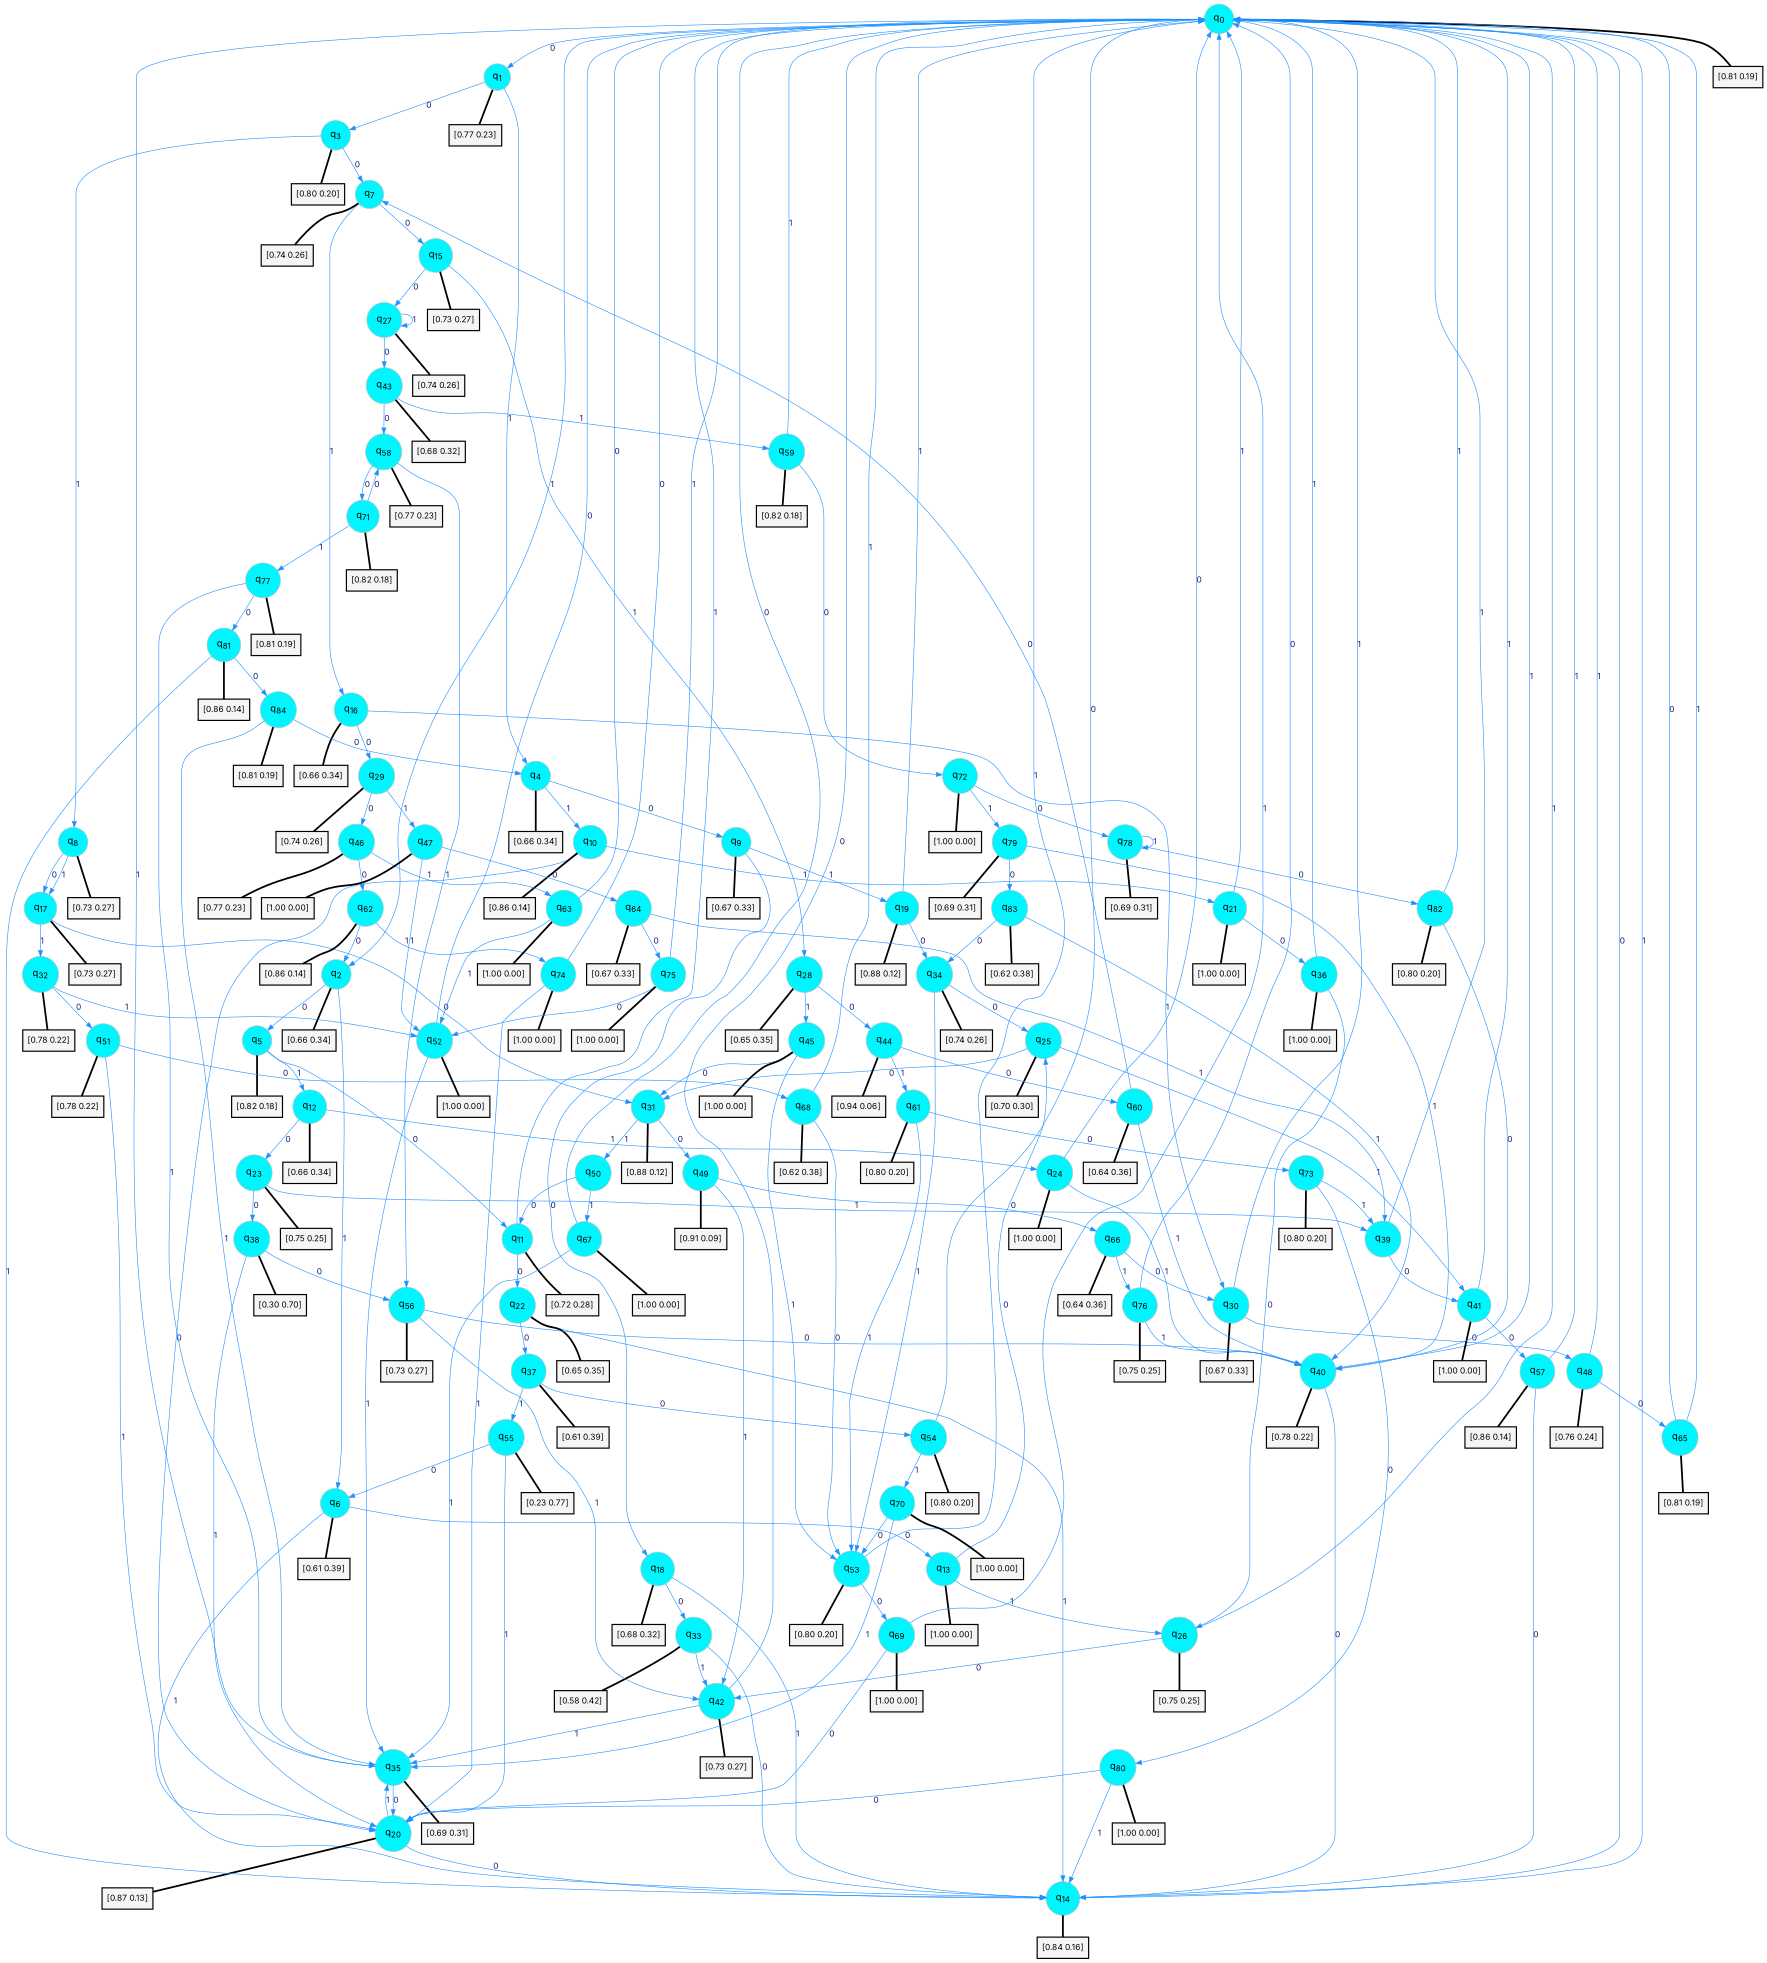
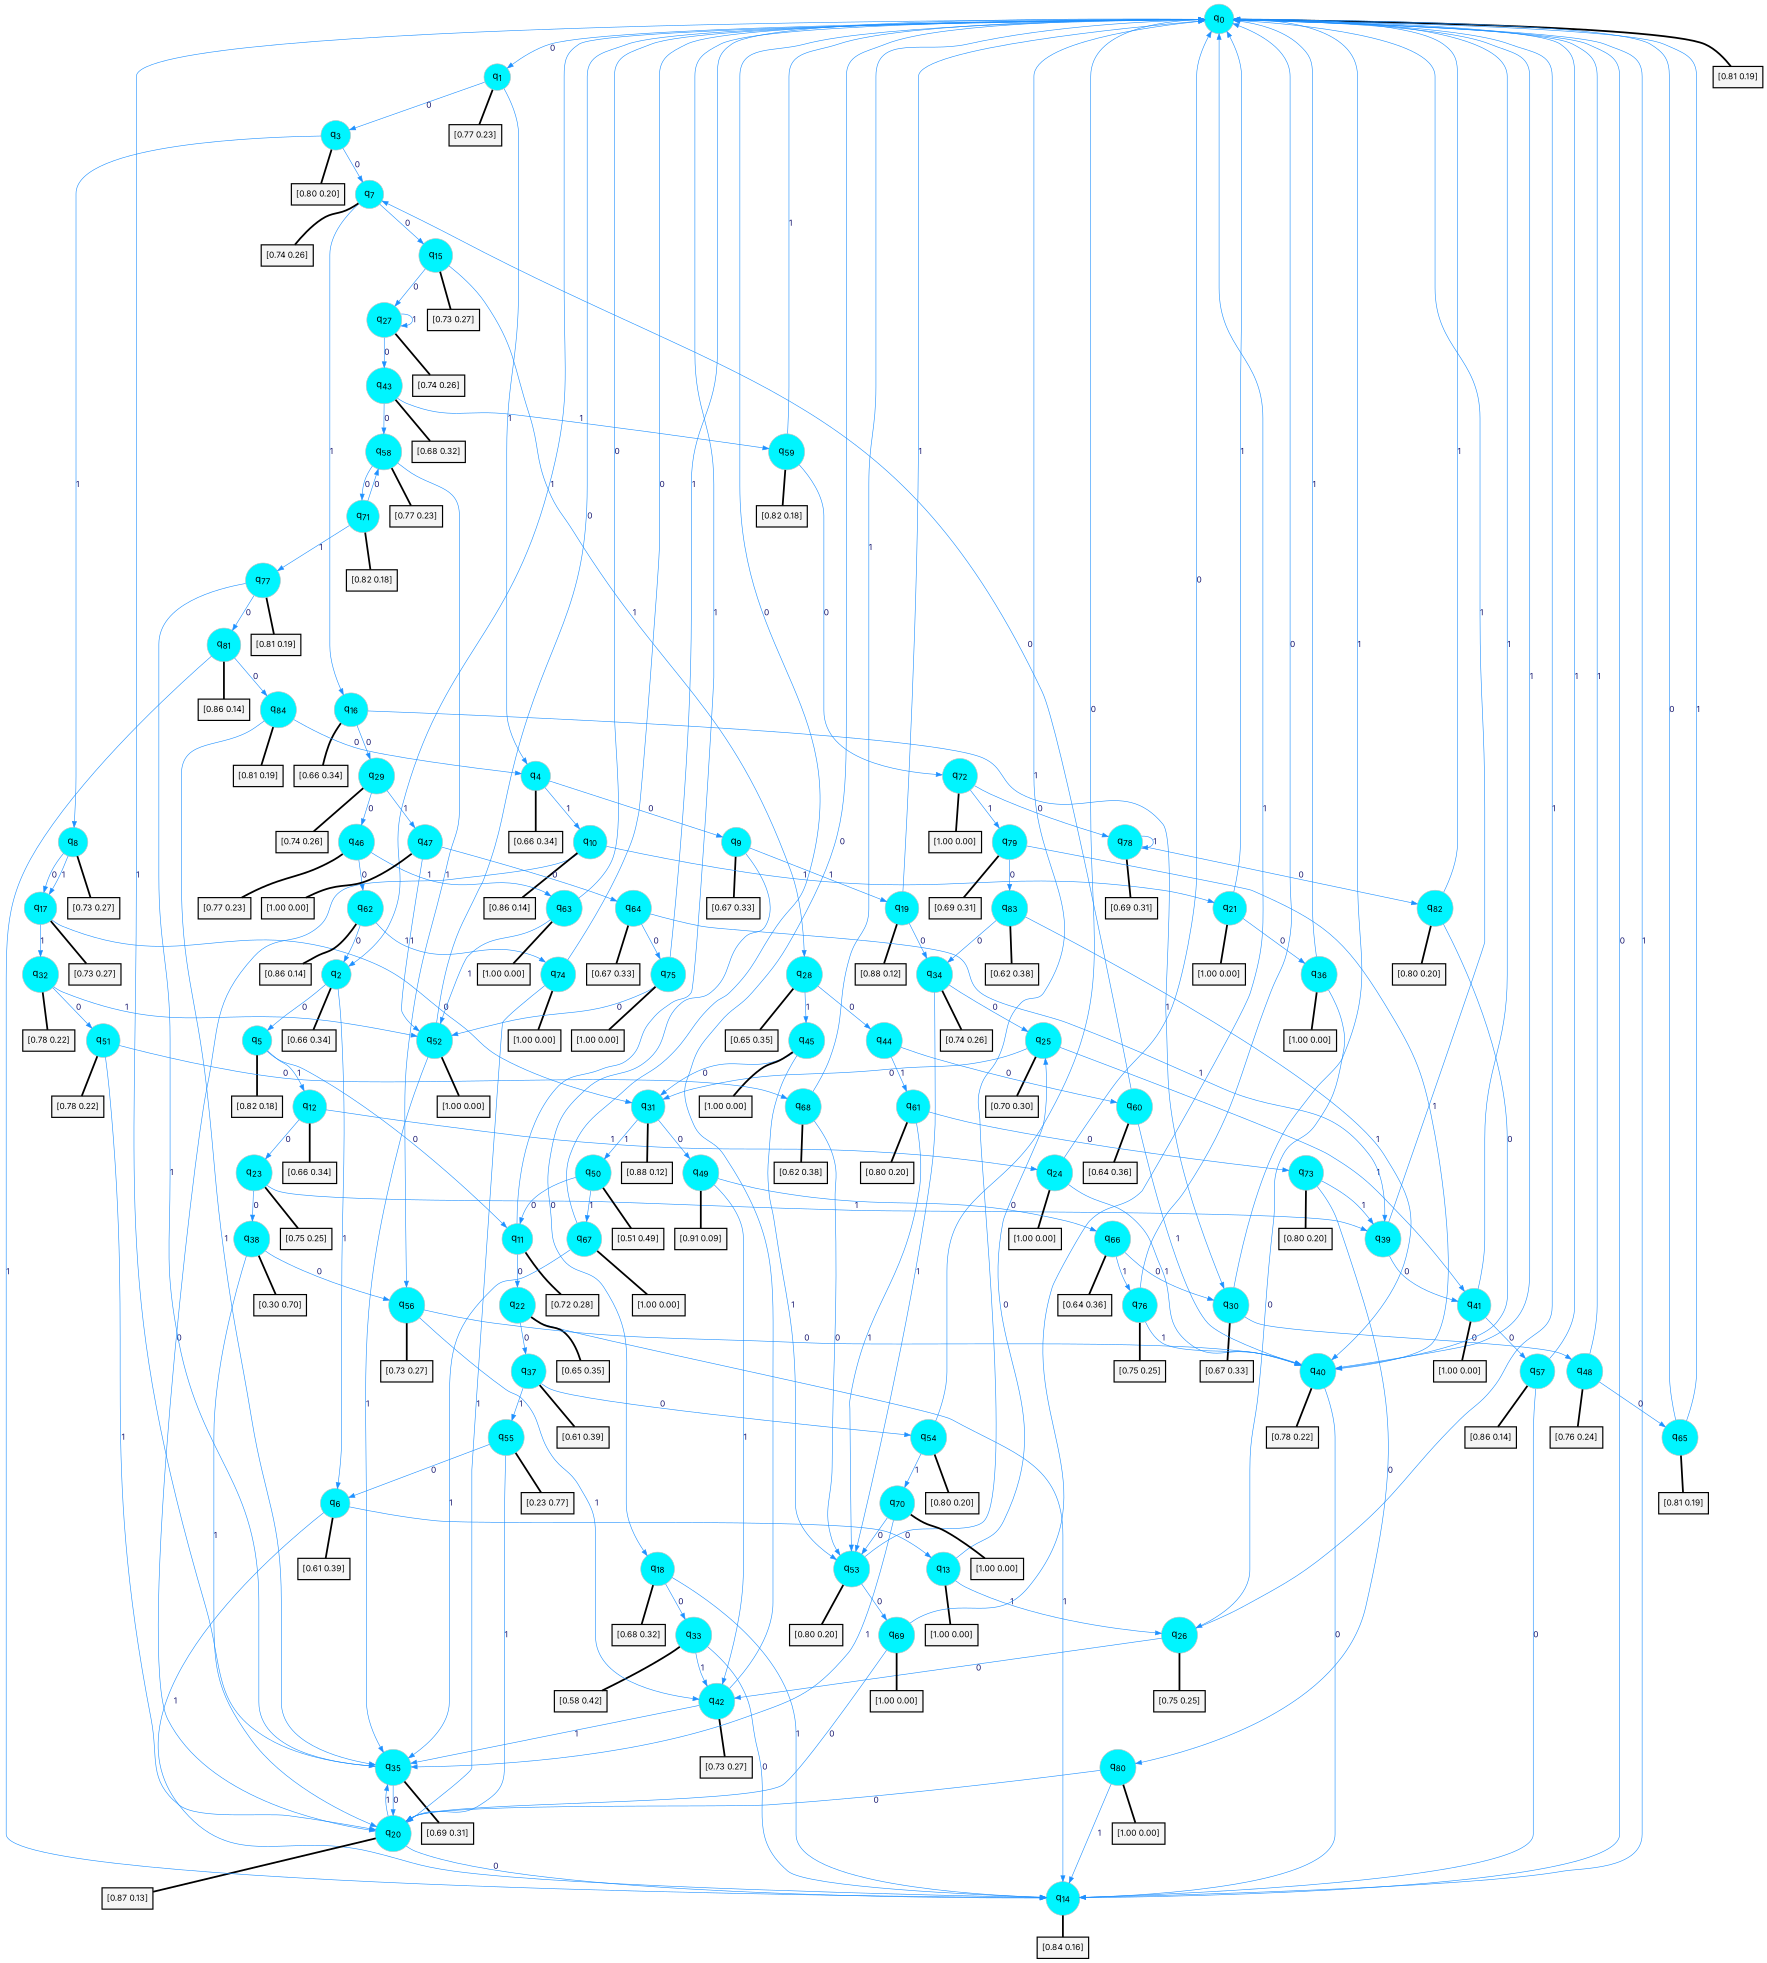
(859, 1107) -> none
none -> (638, 1239)
